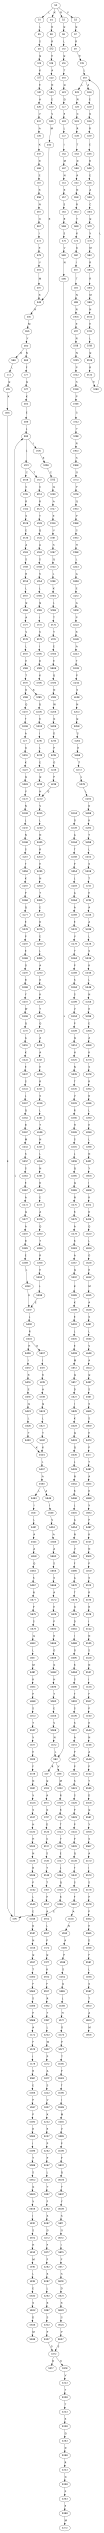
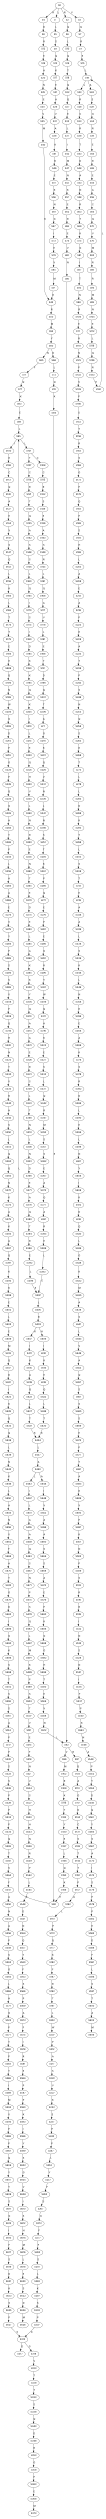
(32, 690) -> (29, 675)
(47, 791) -> (8, 791)
